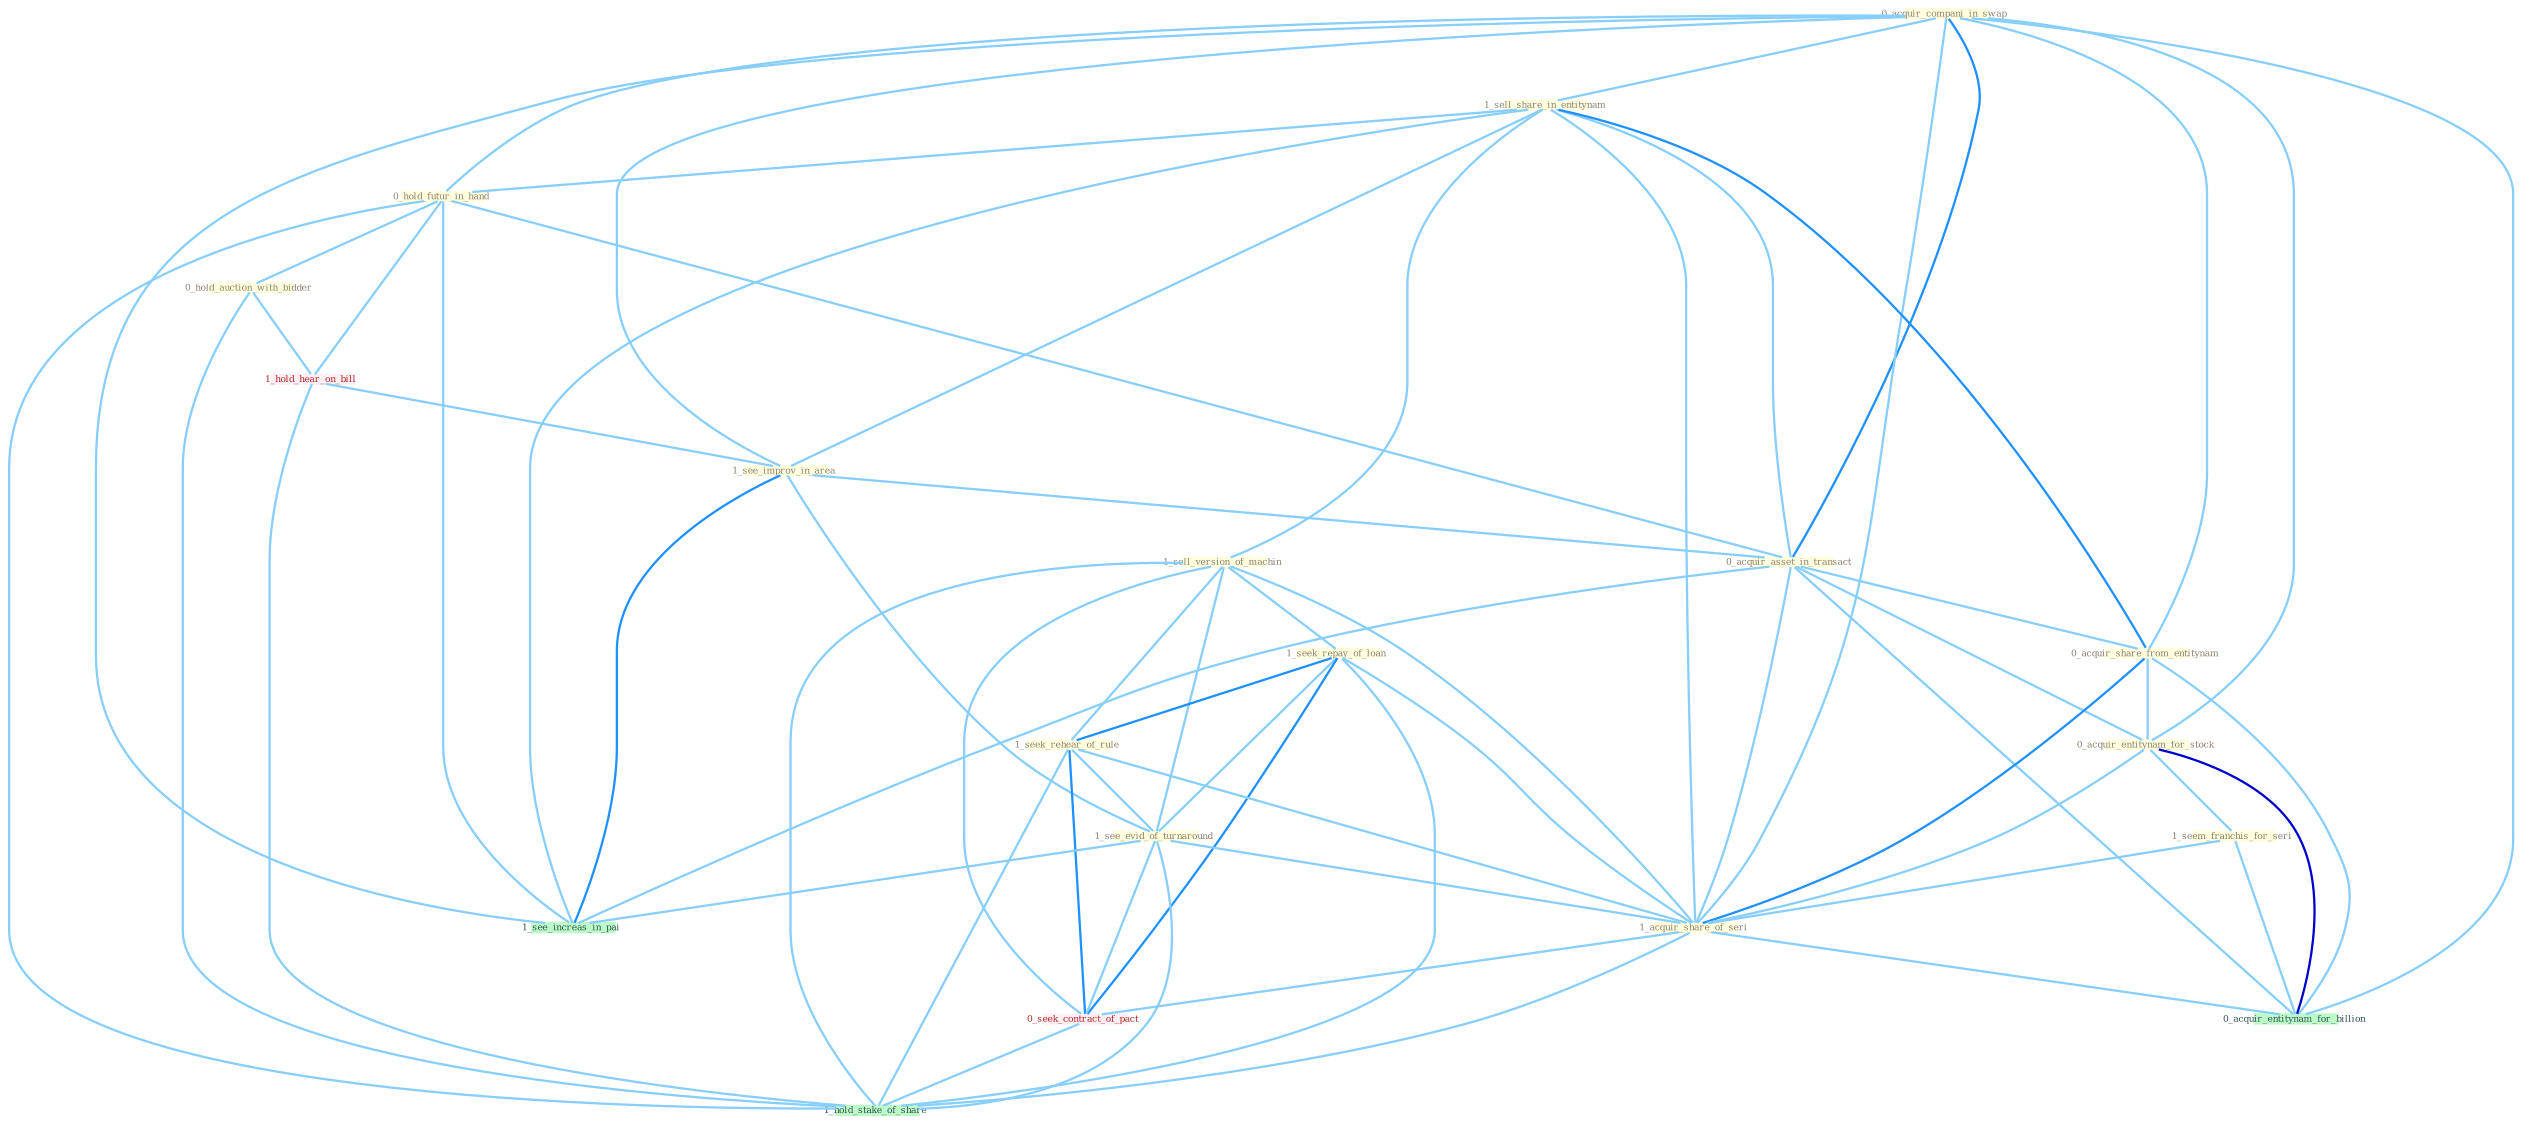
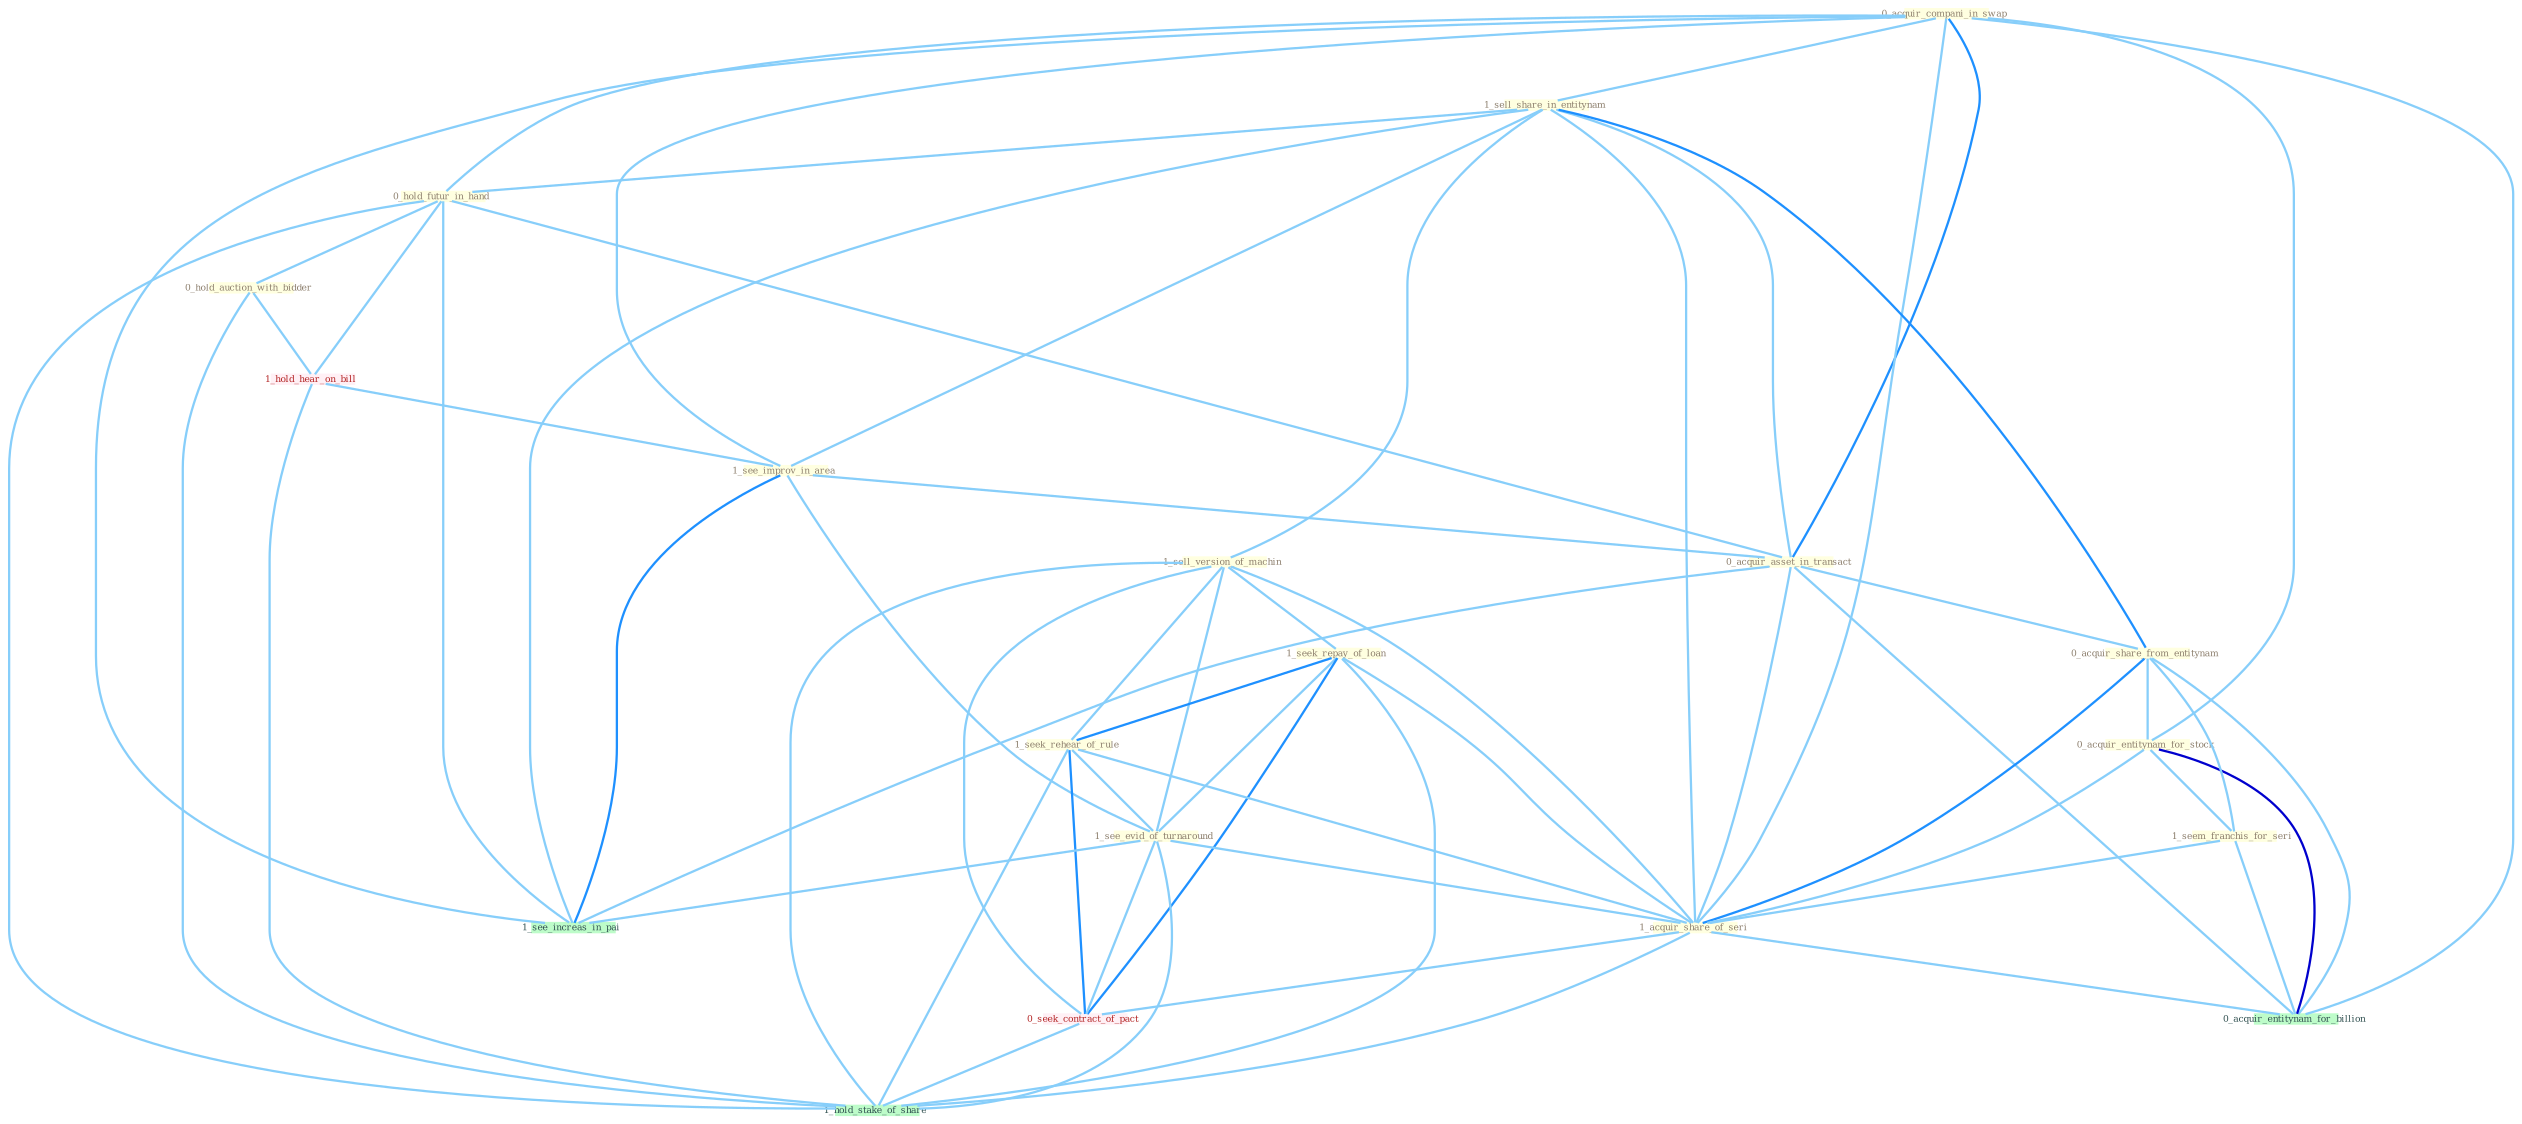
(2207, 264) -> (2208, 737)
(1969, 653) -> none
